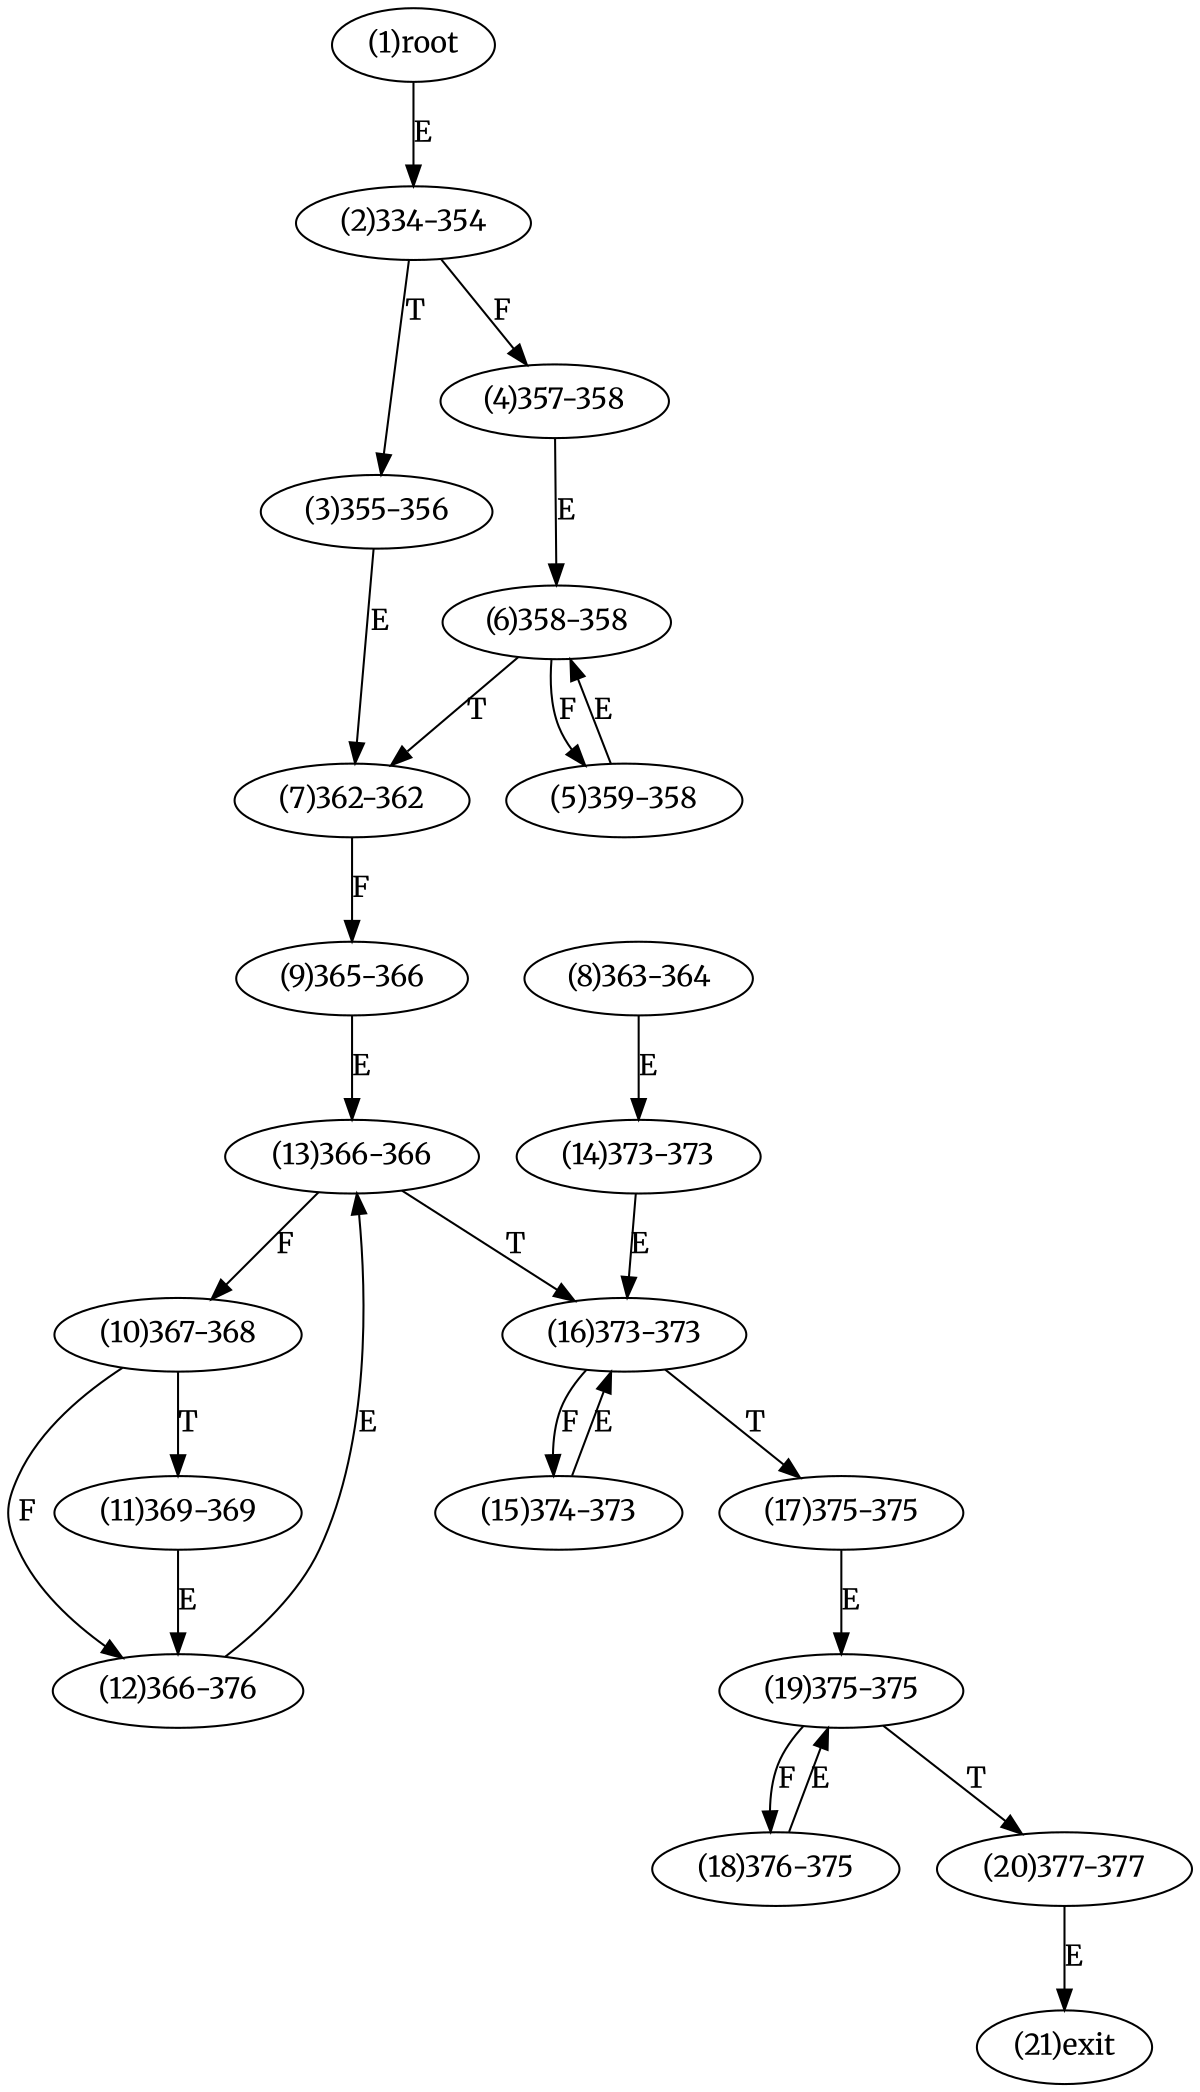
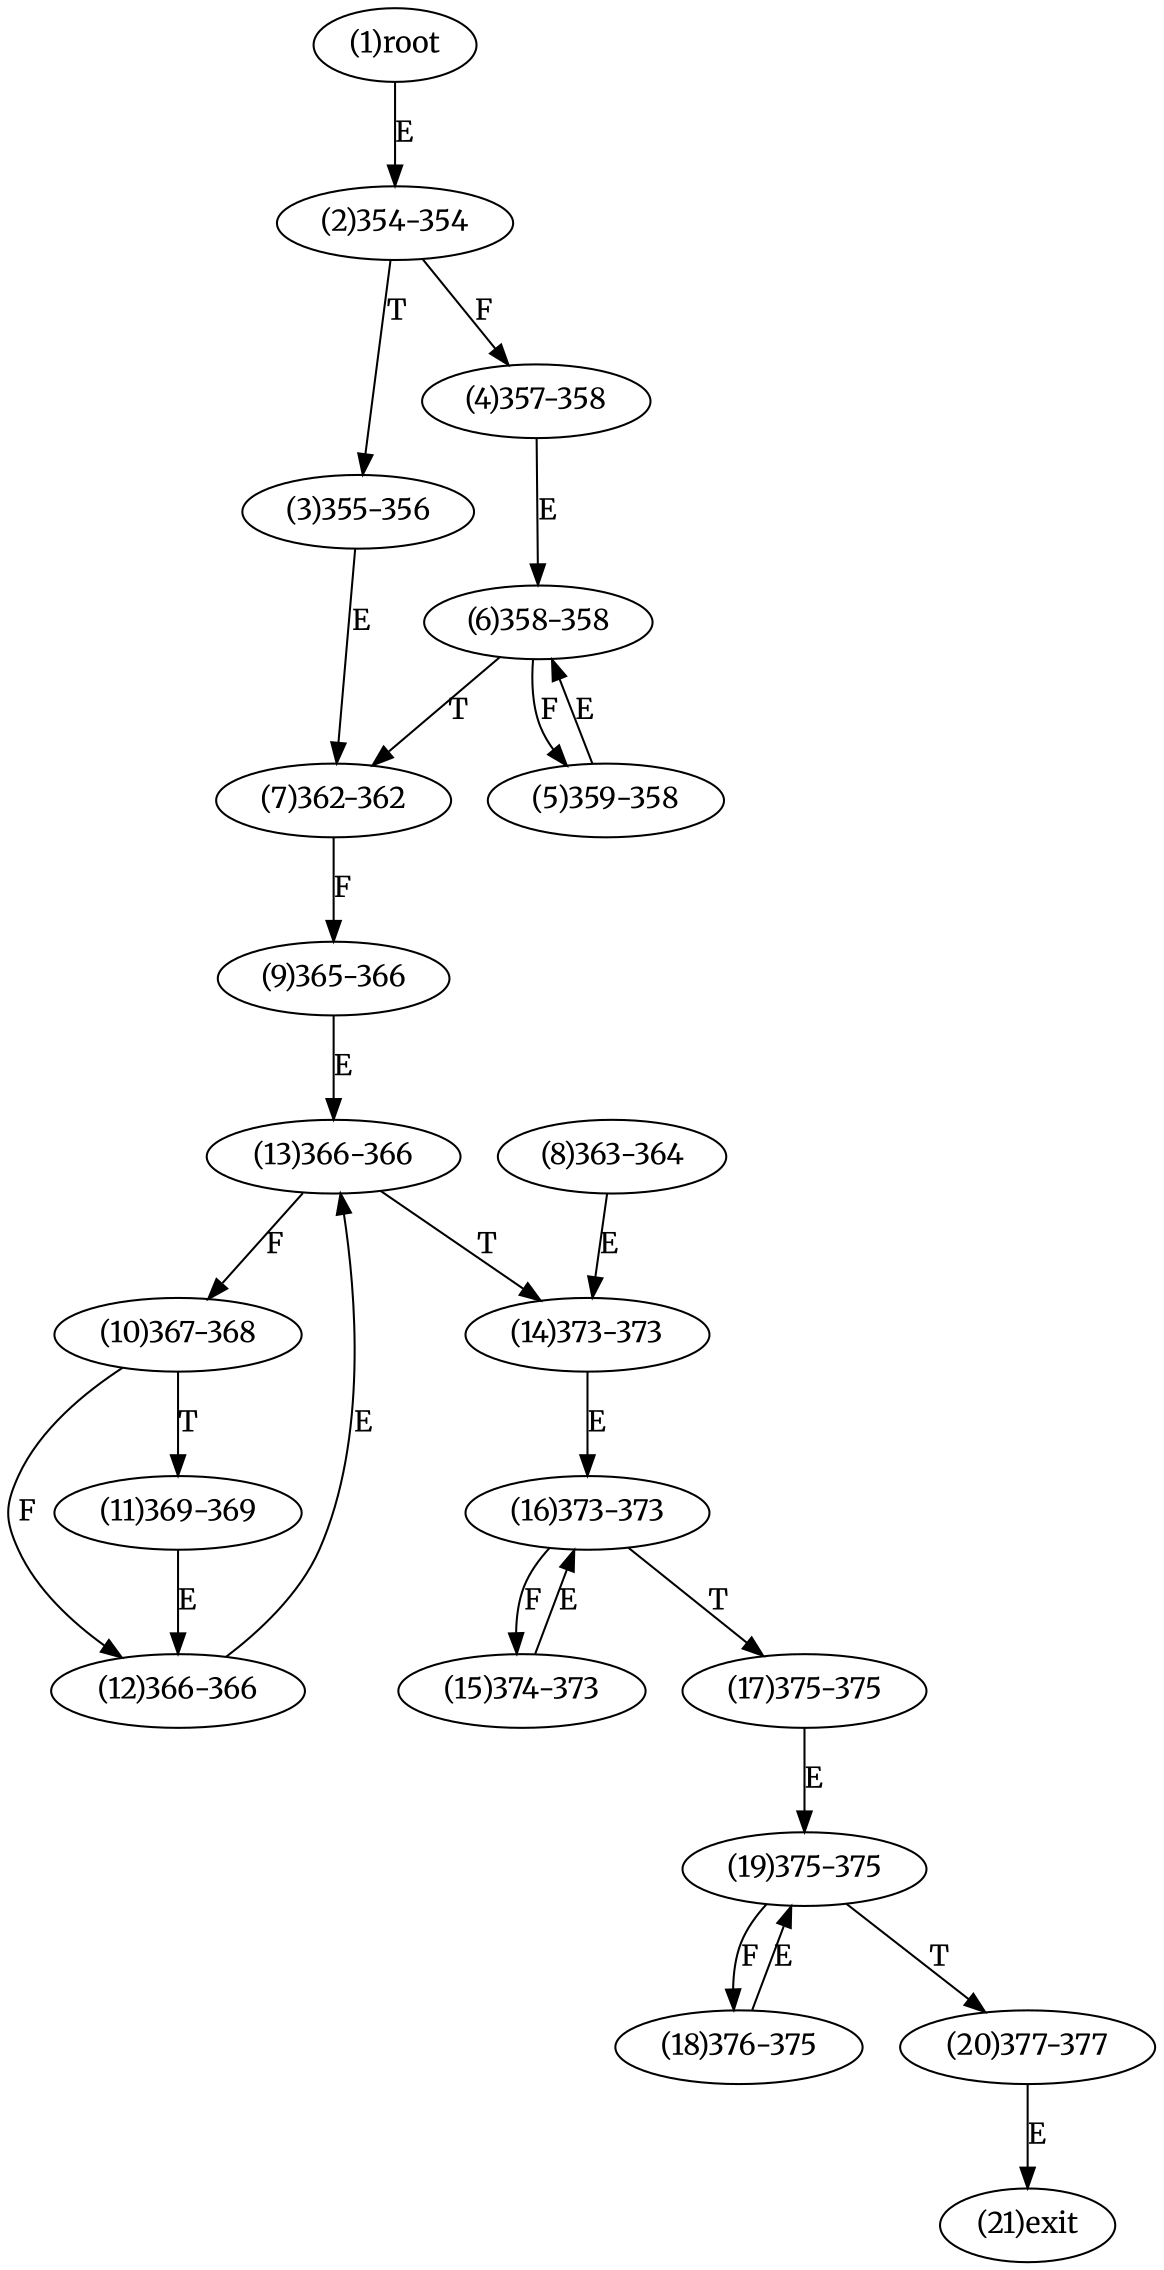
(413, 223) -> (395, 223)
(480, 1240) -> (452, 1240)
(178, 1691) -> (178, 1691)
